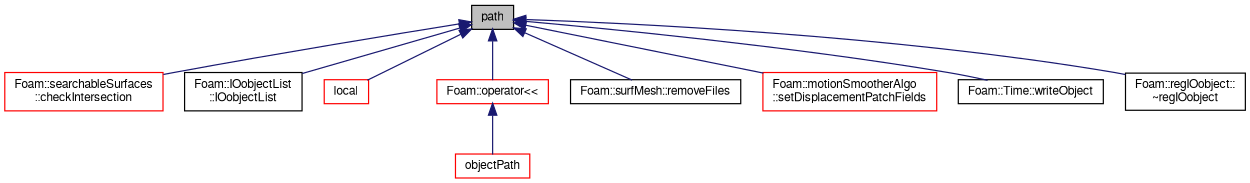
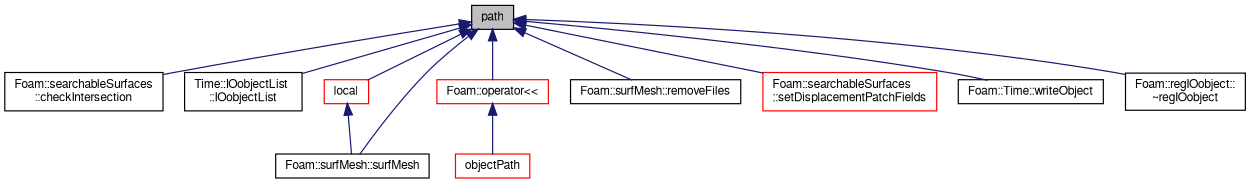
(84, 92) -> (84, 92)
(243, 92) -> (243, 92)
(850, 92) -> (850, 92)
none -> (352, 166)
